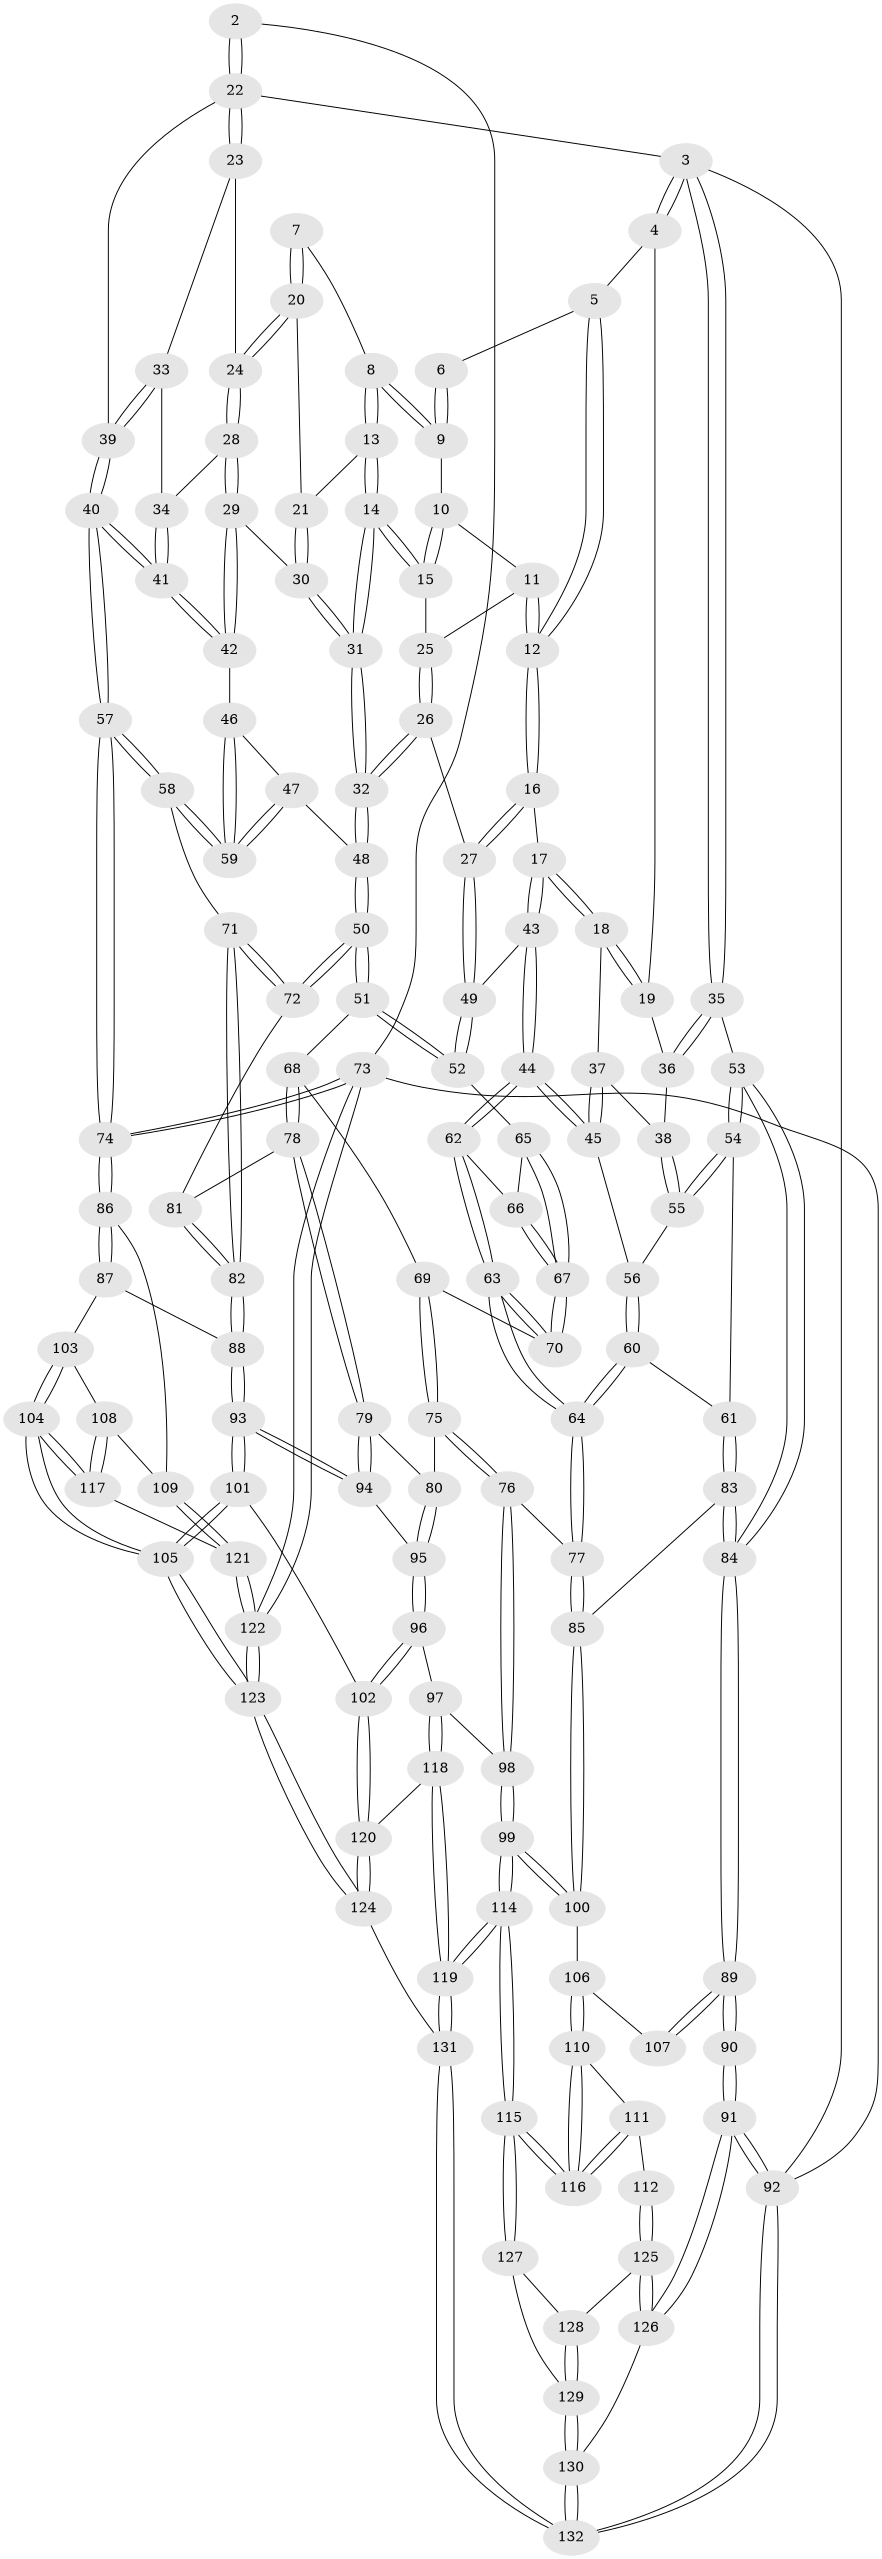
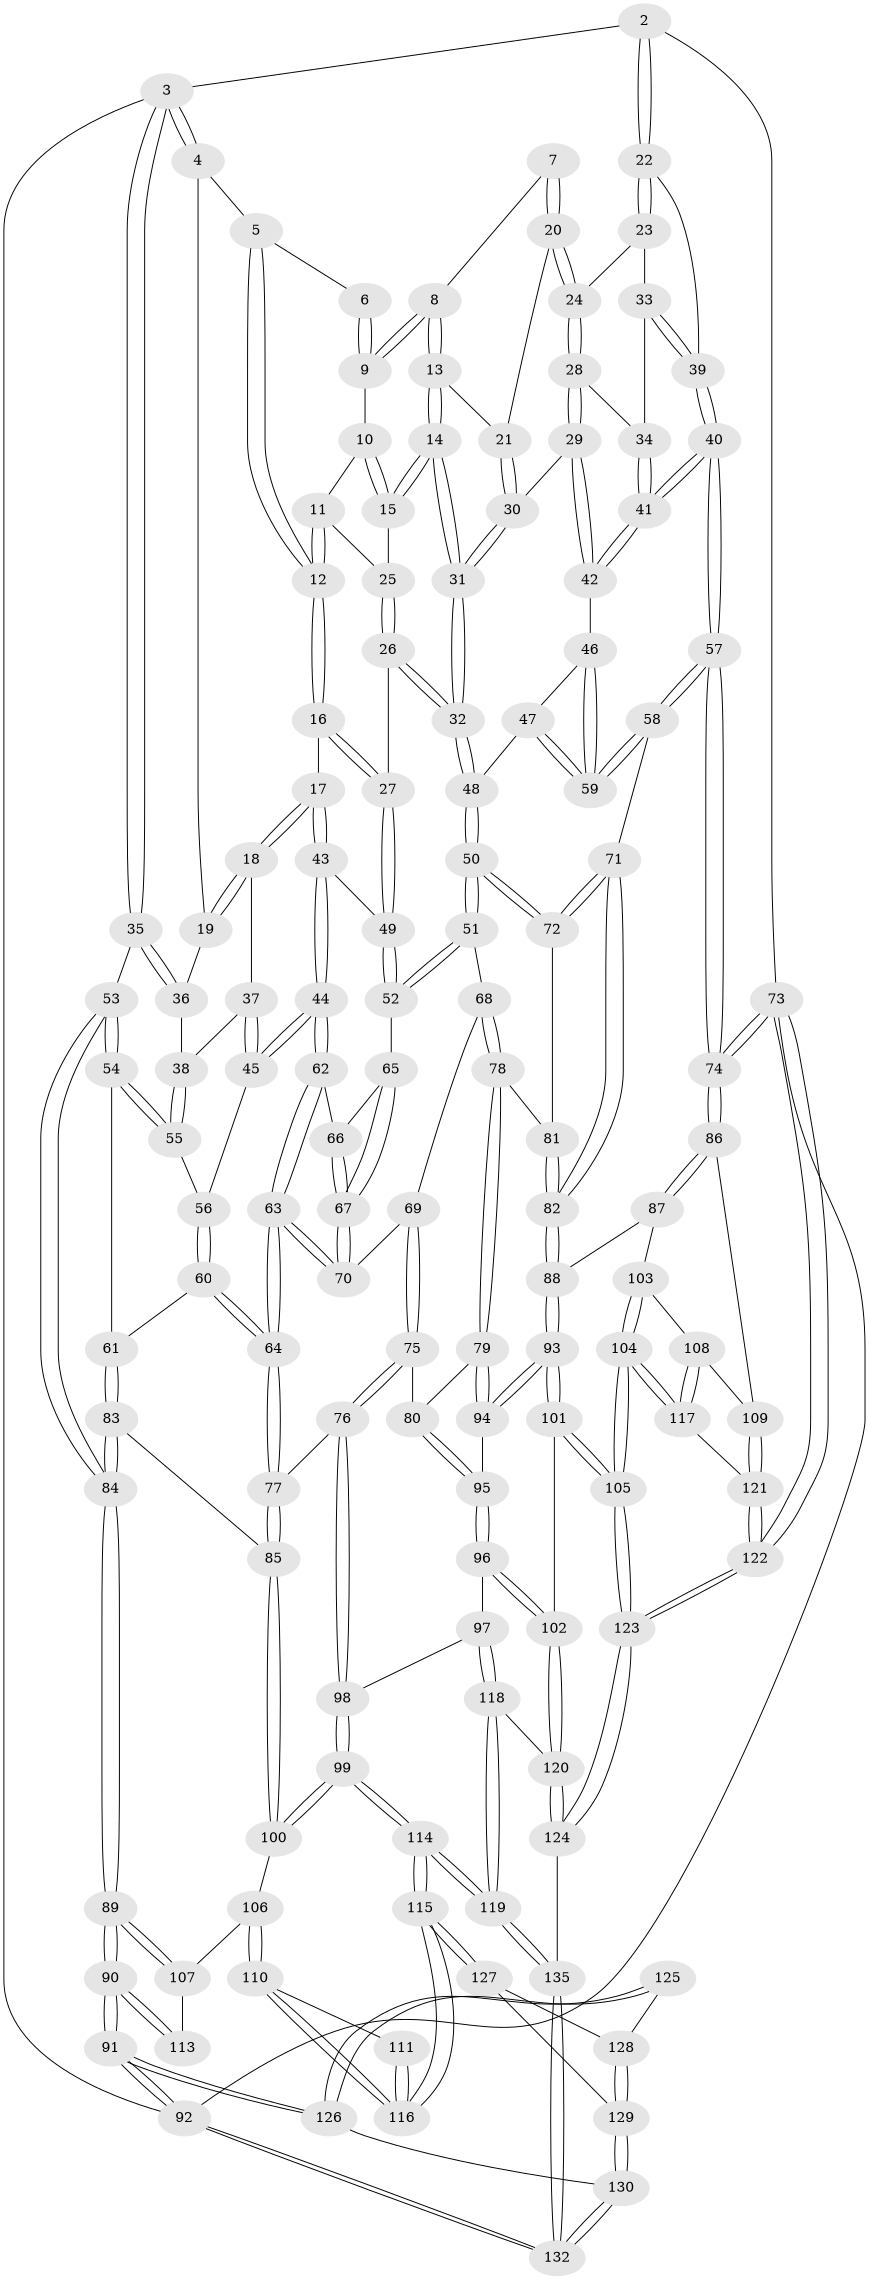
(461, 126) -> (406, 56)
none -> (183, 2048)
(445, 2048) -> (557, 1979)
(646, 2188) -> none
